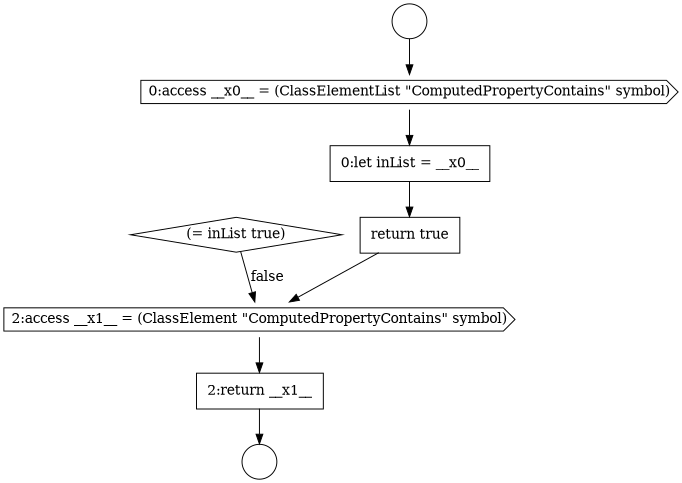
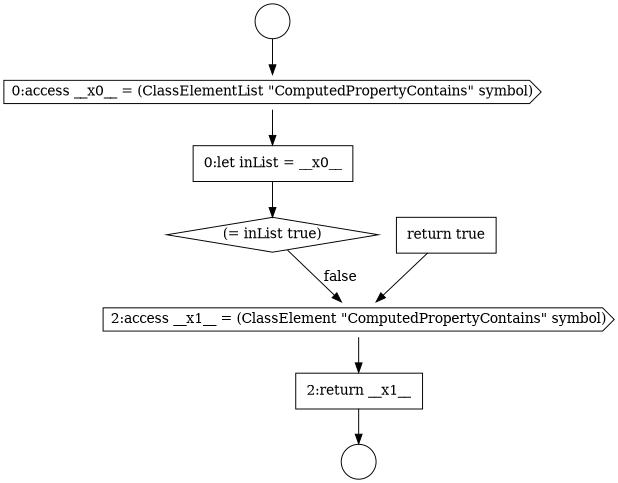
(409, 194) -> (273, 194)
